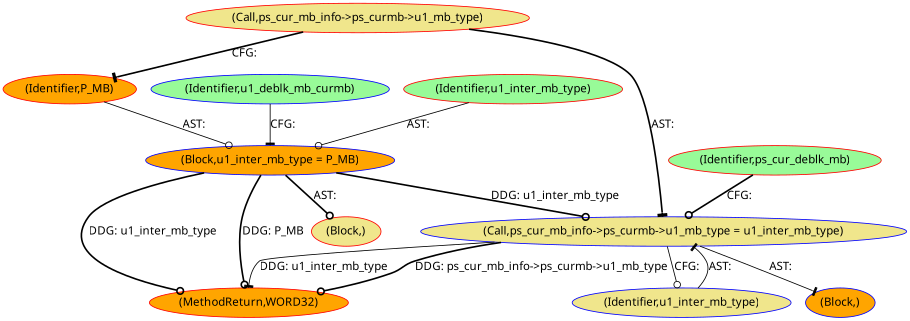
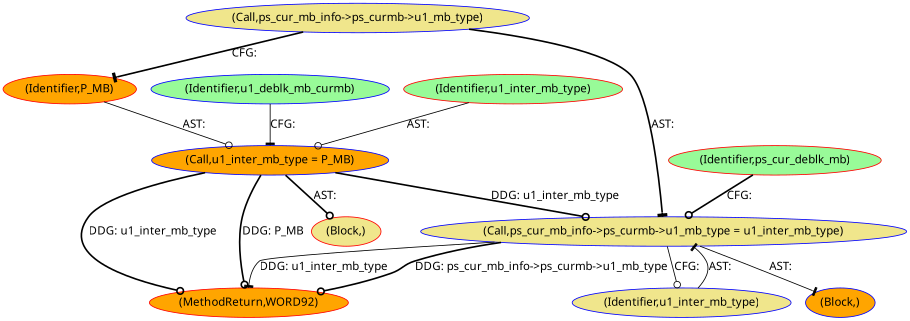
(358, 18) -> (358, 18)
(270, 160) -> (270, 160)
(249, 303) -> (249, 303)
